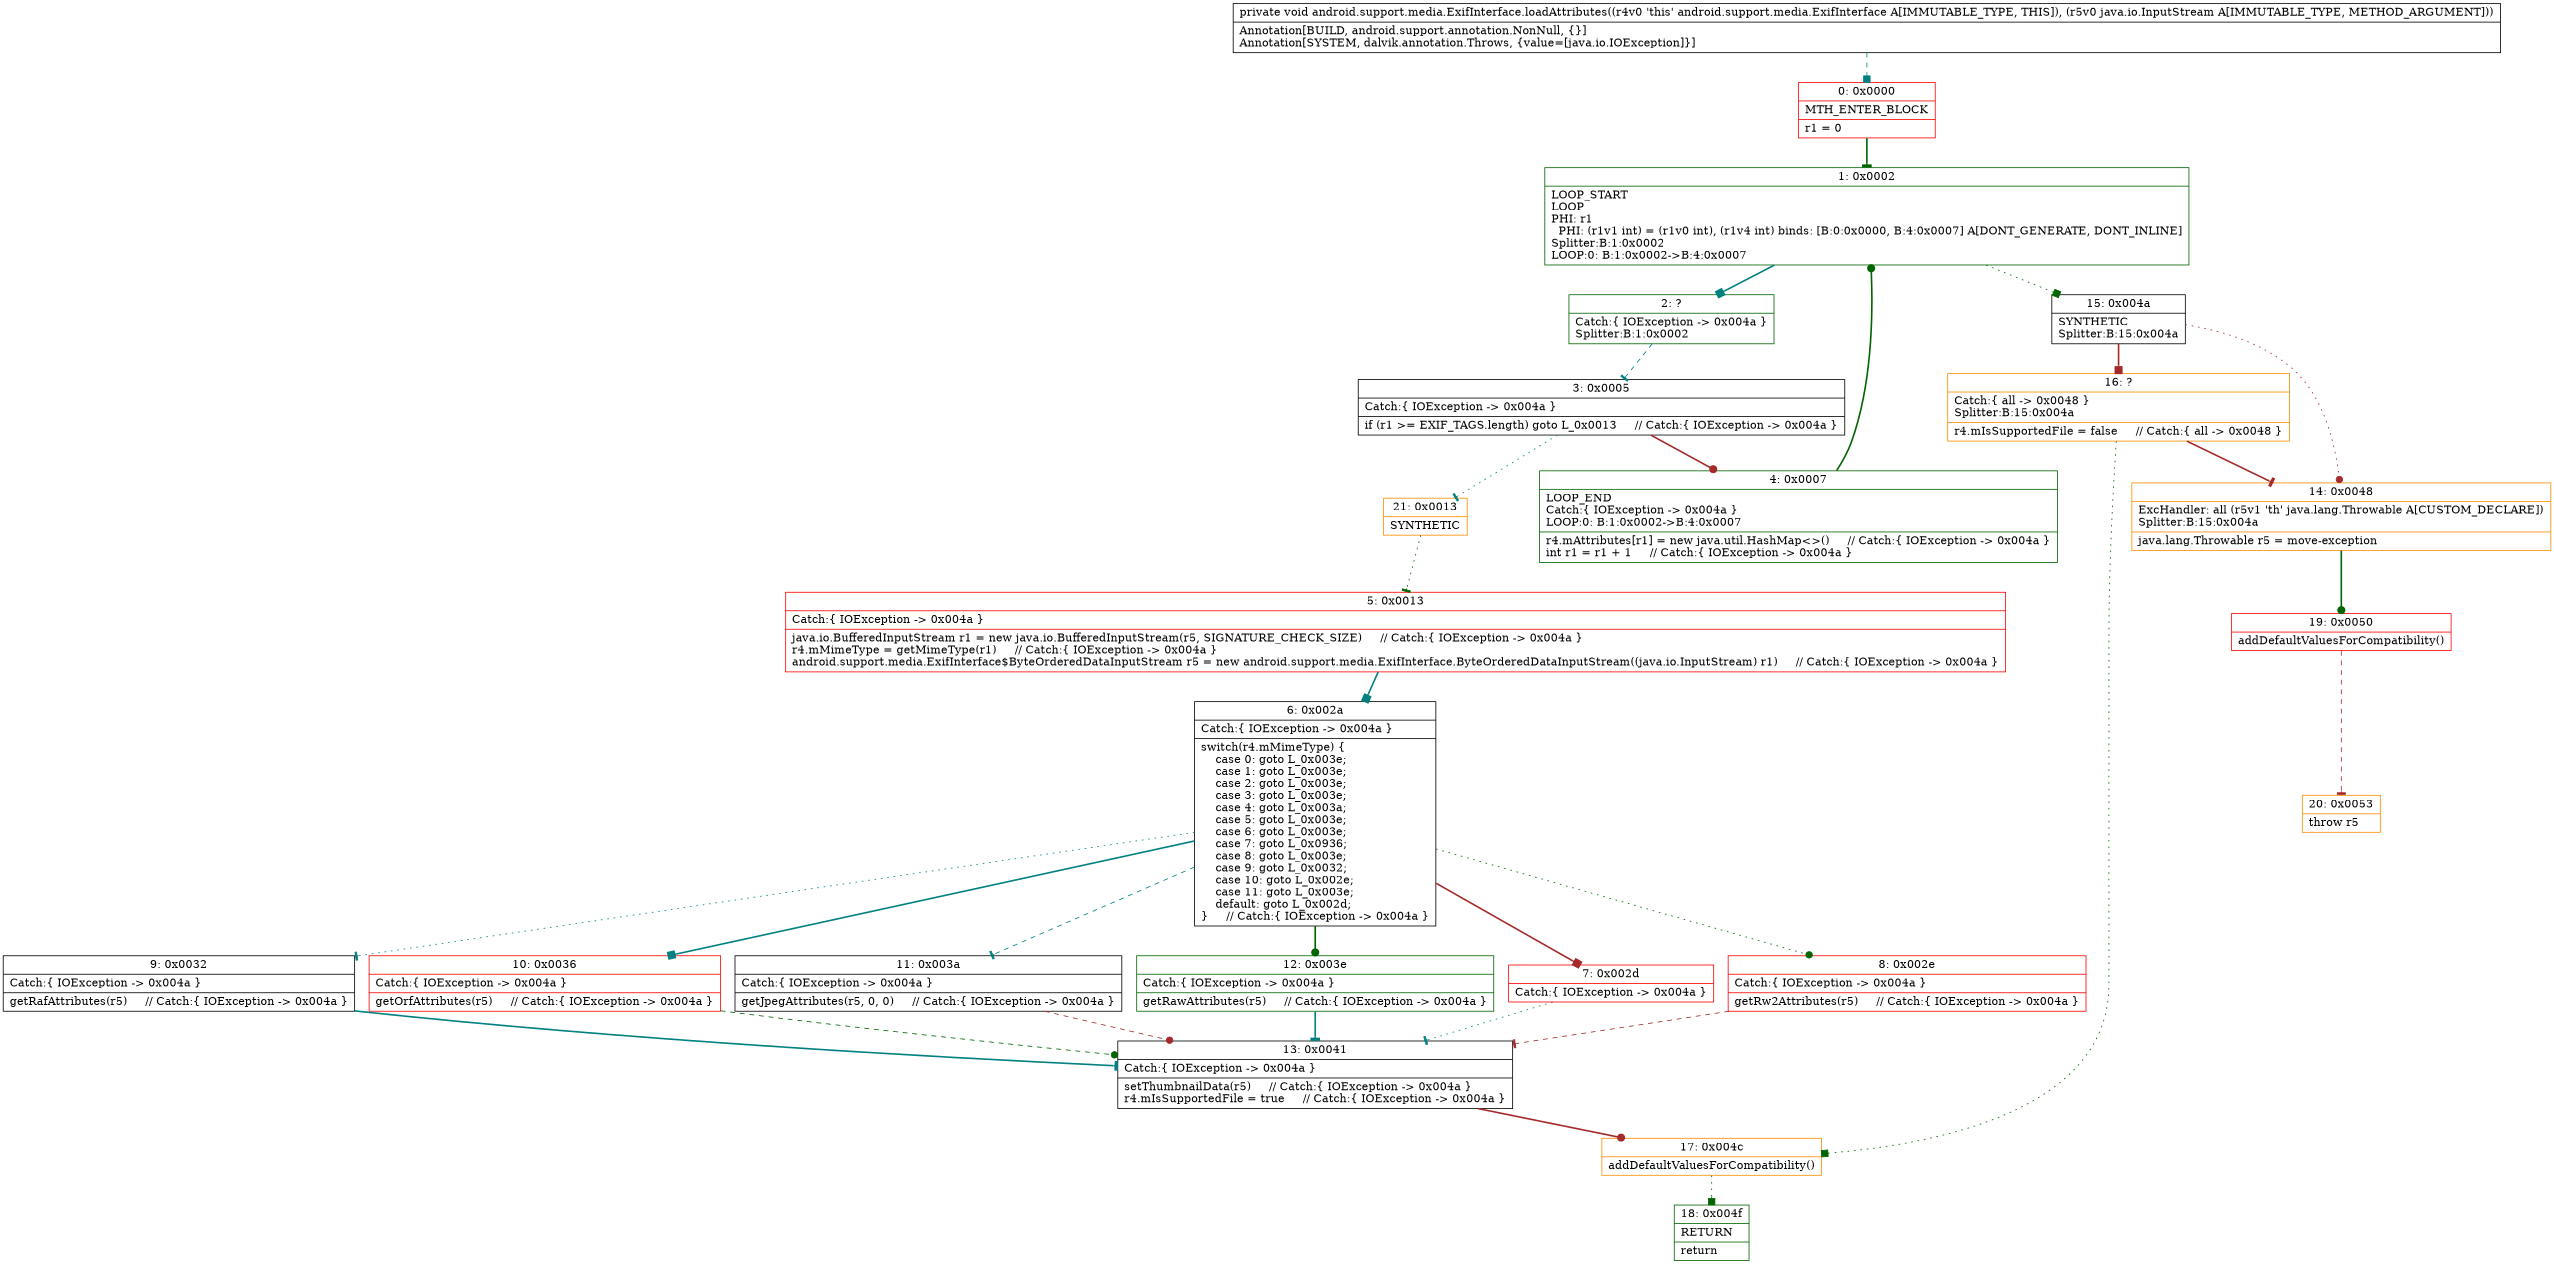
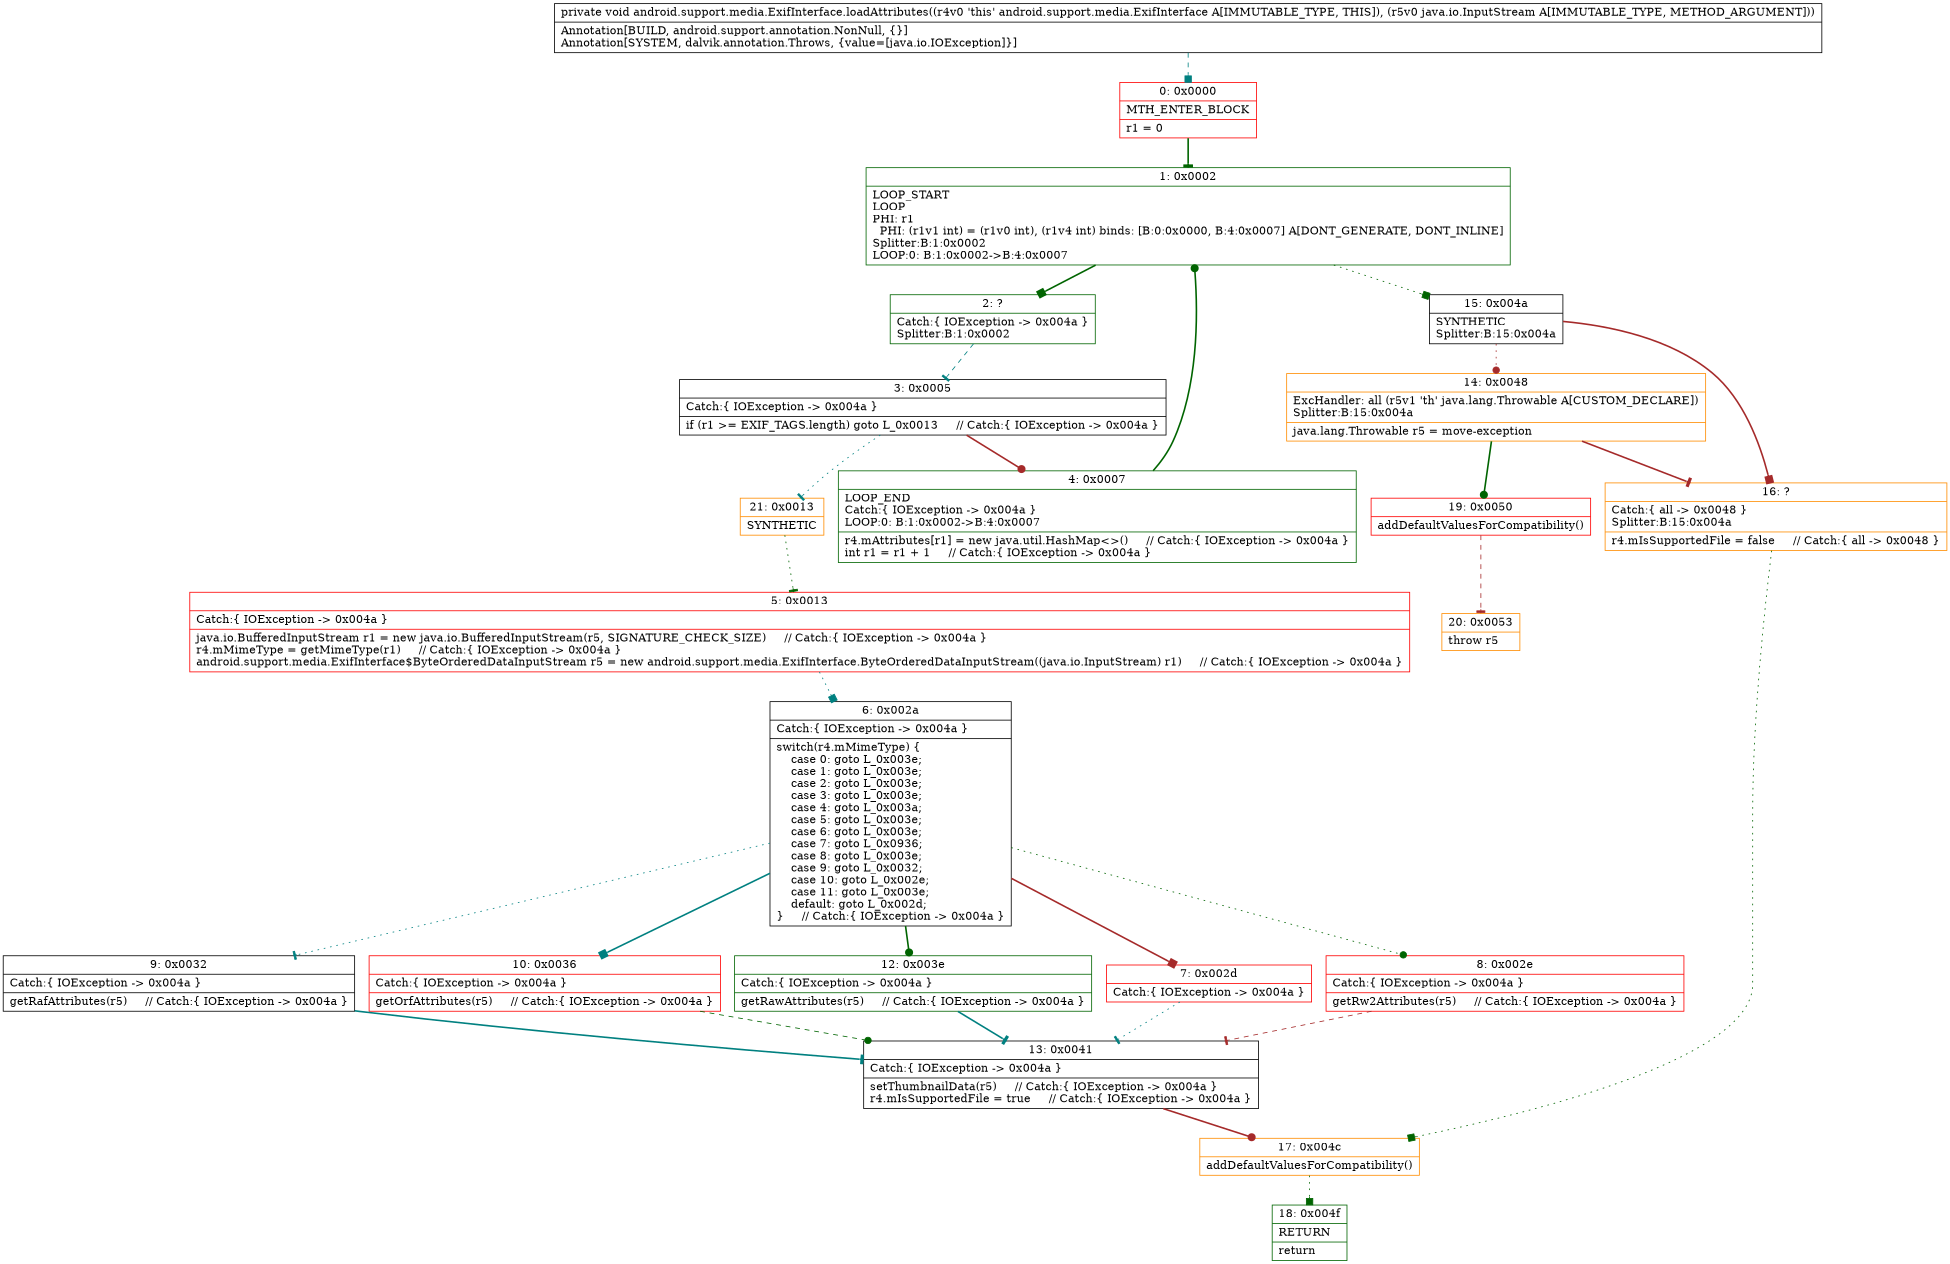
(1749, 278) -> (1071, 278)
(2228, 461) -> (1634, 461)
(1373, 683) -> (825, 683)
(928, 983) -> none
